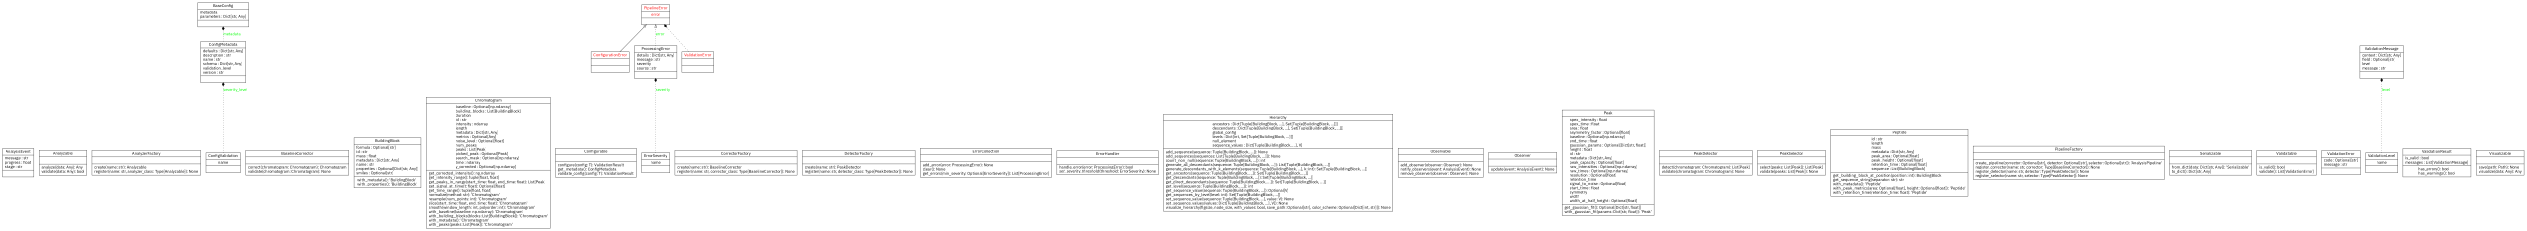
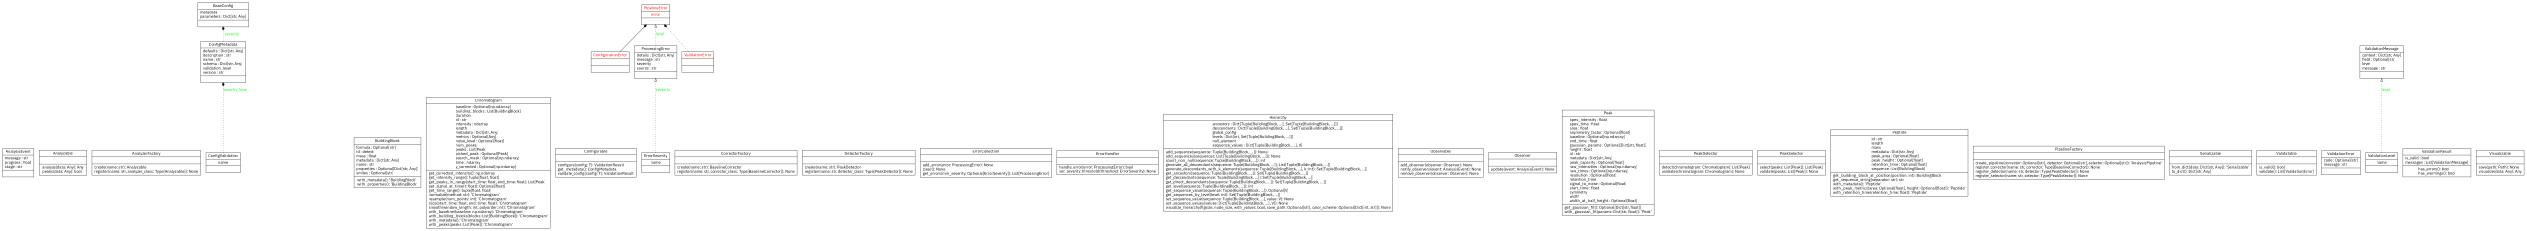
(232, 34) -> (232, 34)
(660, 34) -> (660, 34)
(632, 39) -> (632, 39)
(656, 117) -> (656, 117)
(2382, 117) -> (2382, 117)
(362, 152) -> (365, 152)
(297, 163) -> none
(63, 172) -> (62, 172)
